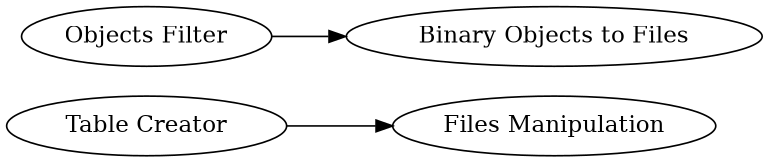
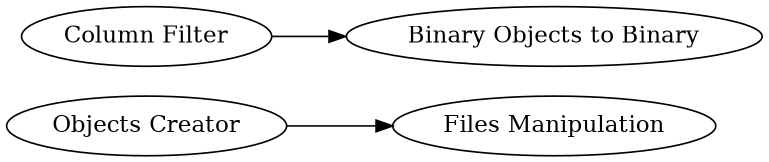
(147, 36) -> (147, 36)
(554, 36) -> (554, 36)
(147, 126) -> (147, 126)
